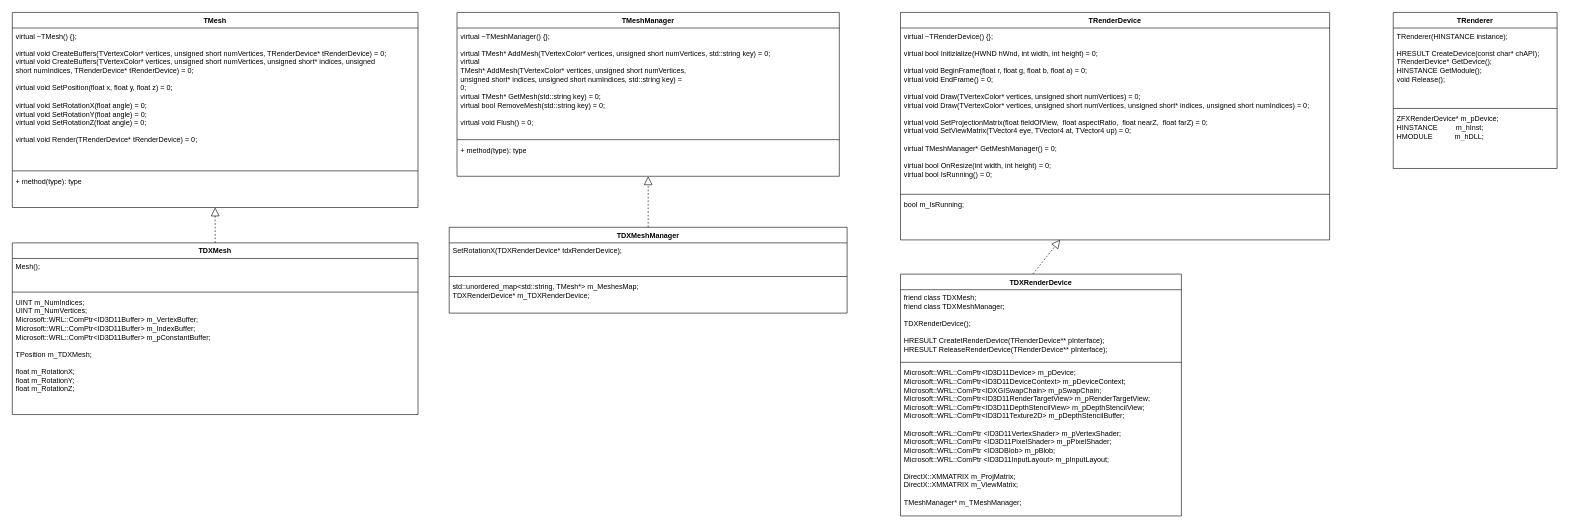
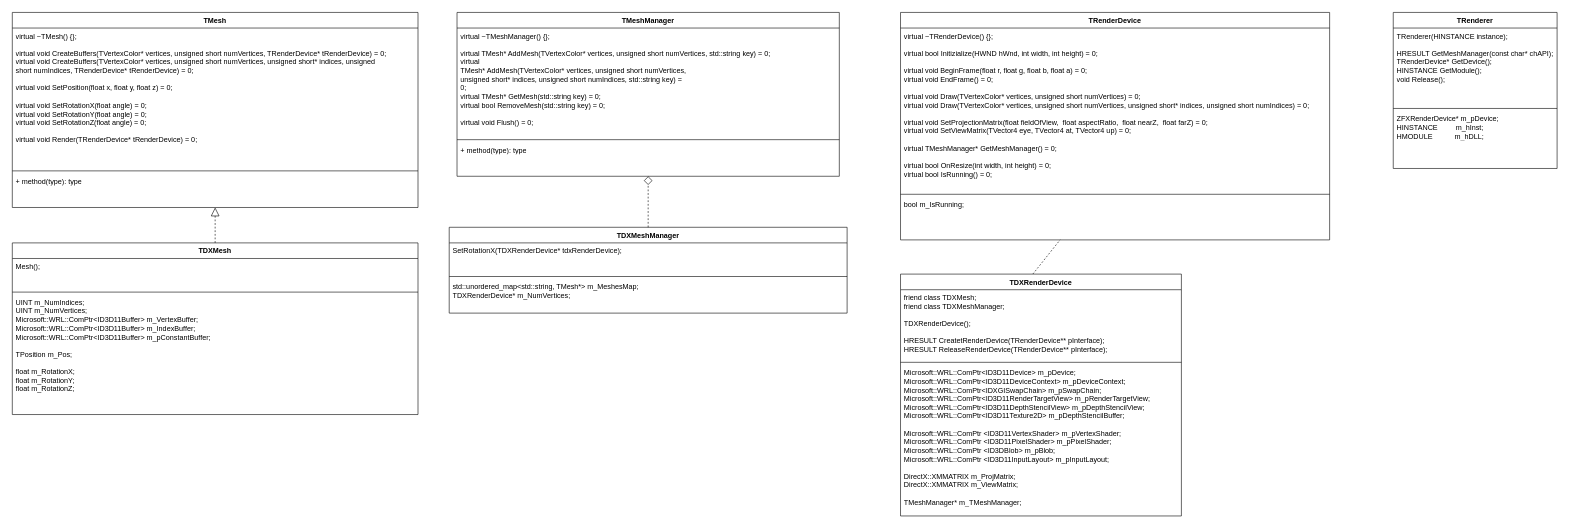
(1472, 54) -> (1475, 58)
(648, 186) -> (648, 185)
(1054, 247) -> (1055, 245)
(549, 292) -> (549, 292)
(120, 337) -> (120, 337)
